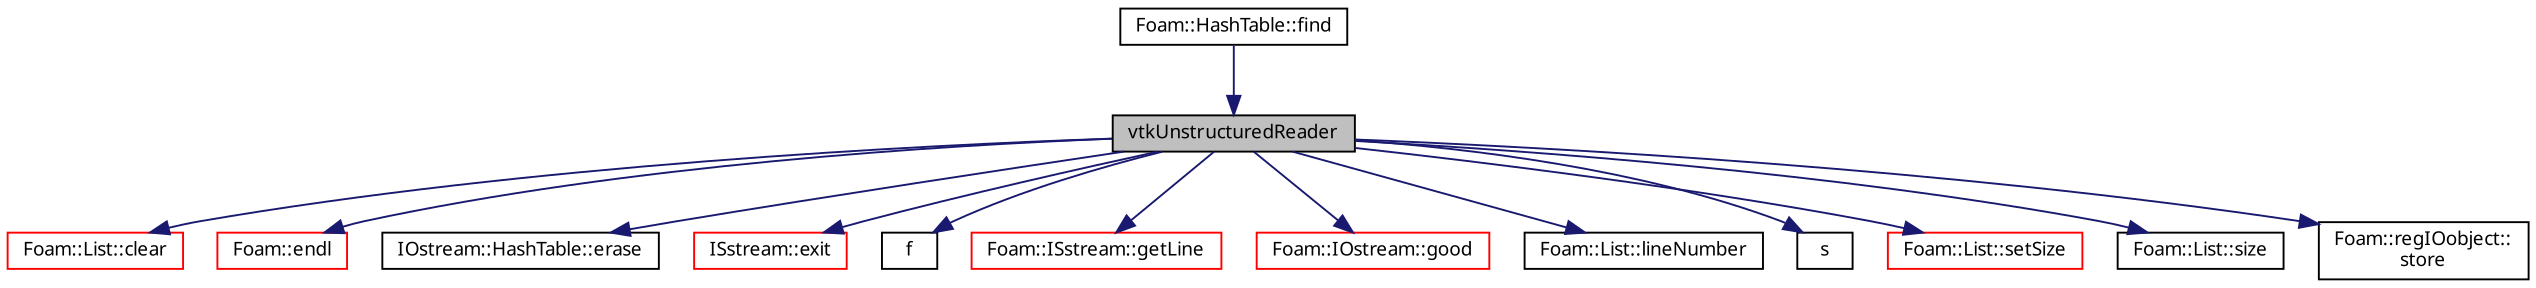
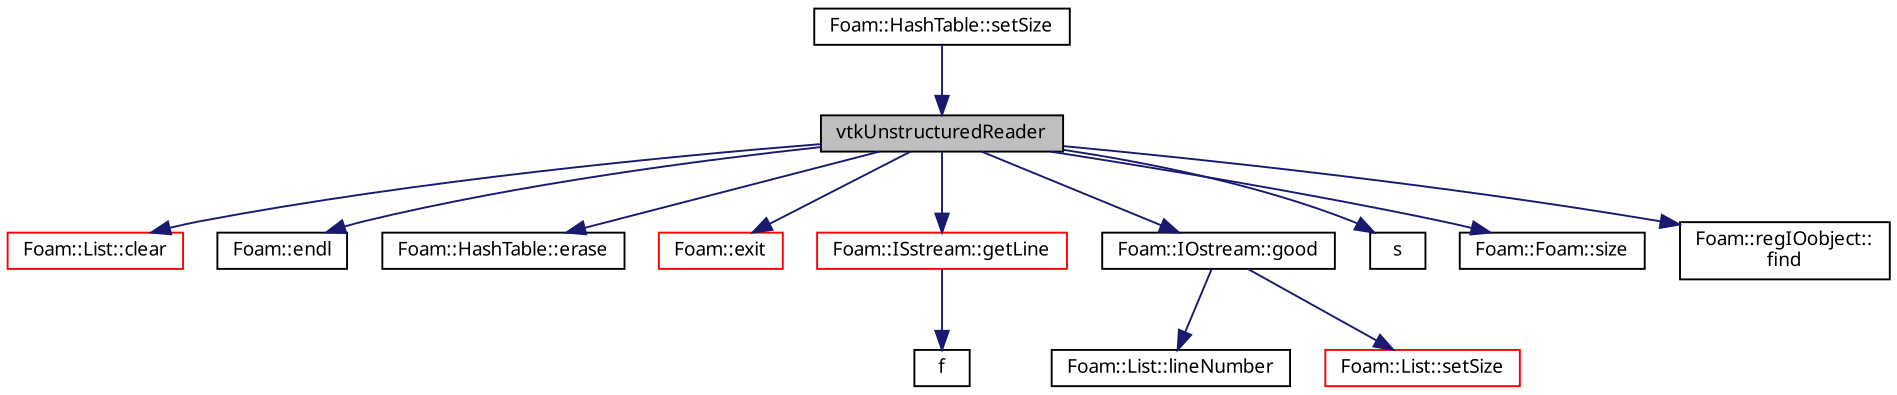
(1234, 27) -> (942, 27)
(1429, 190) -> (1198, 300)
(1018, 195) -> (942, 300)
(1768, 203) -> (1312, 305)
(282, 251) -> (282, 251)
(521, 251) -> (503, 251)
(770, 251) -> (721, 251)
(1373, 251) -> (1219, 251)
(2201, 251) -> (1552, 251)
(2424, 251) -> (1785, 251)
